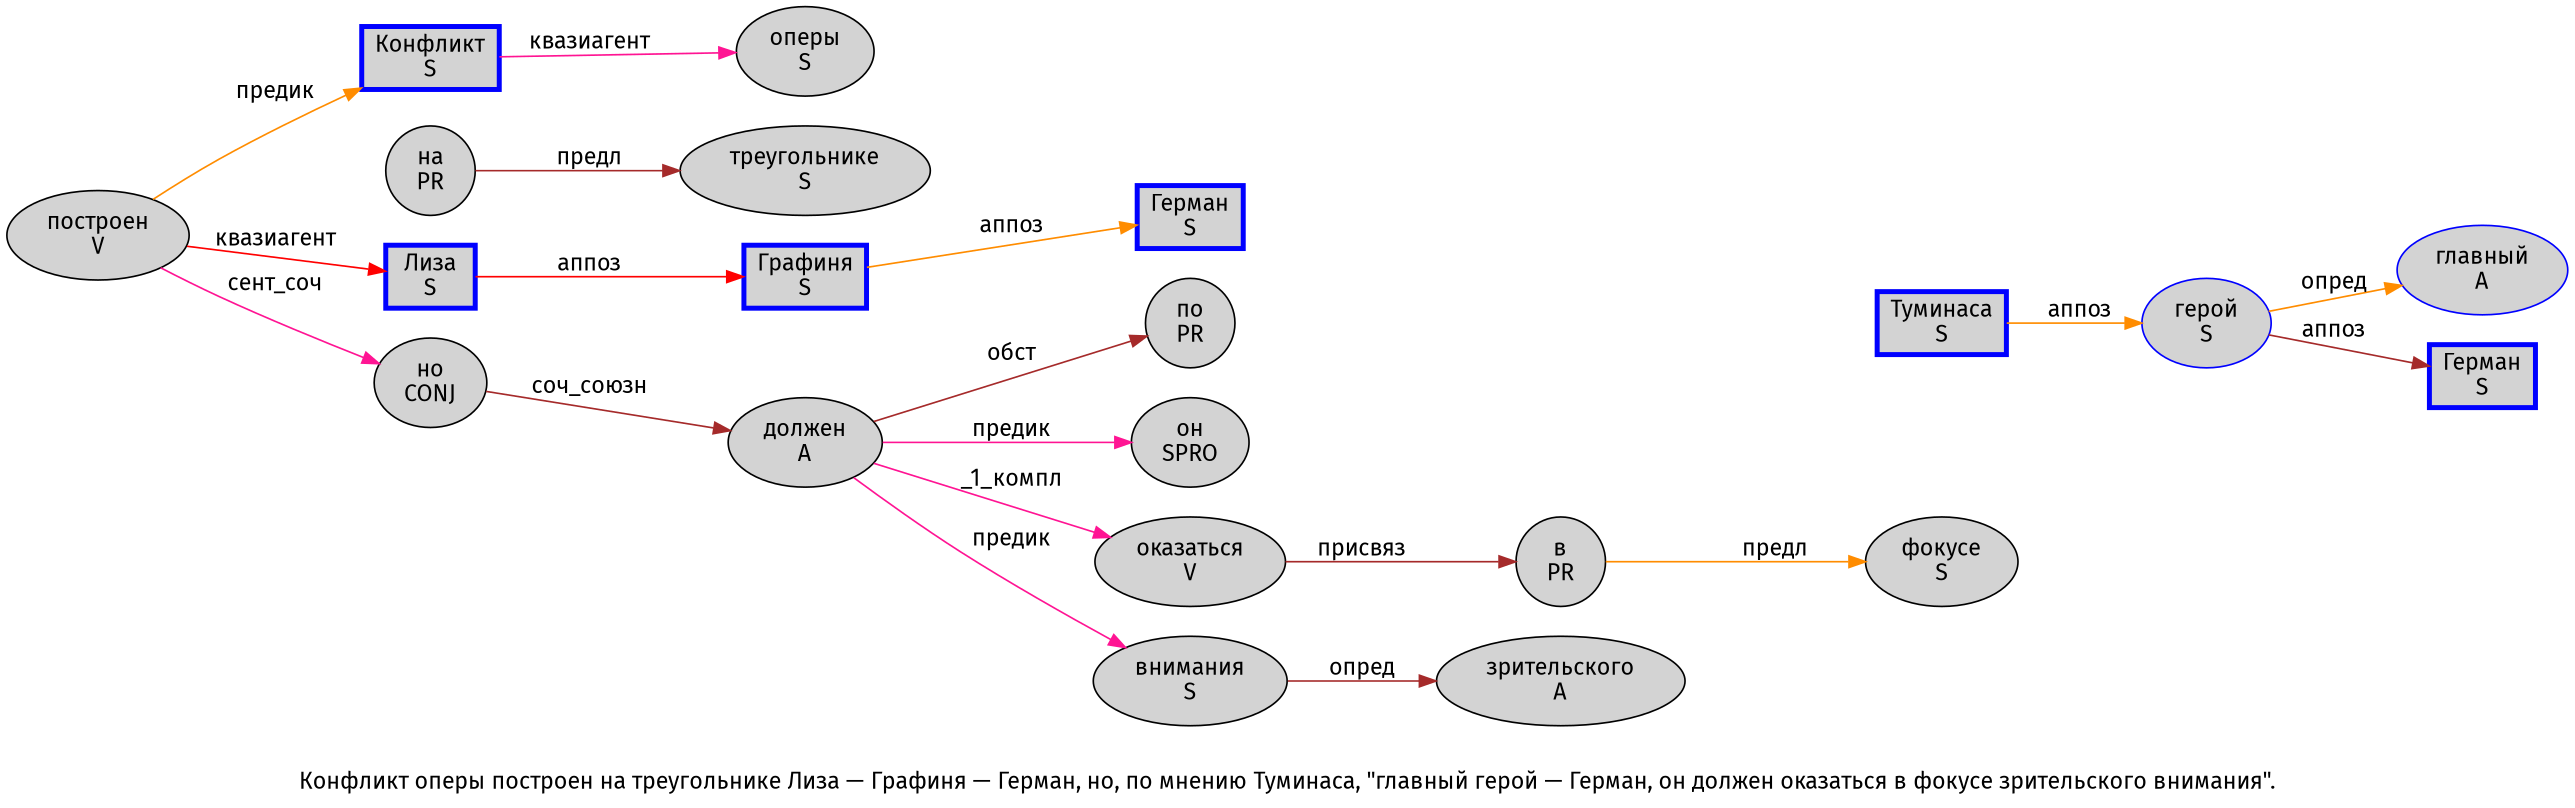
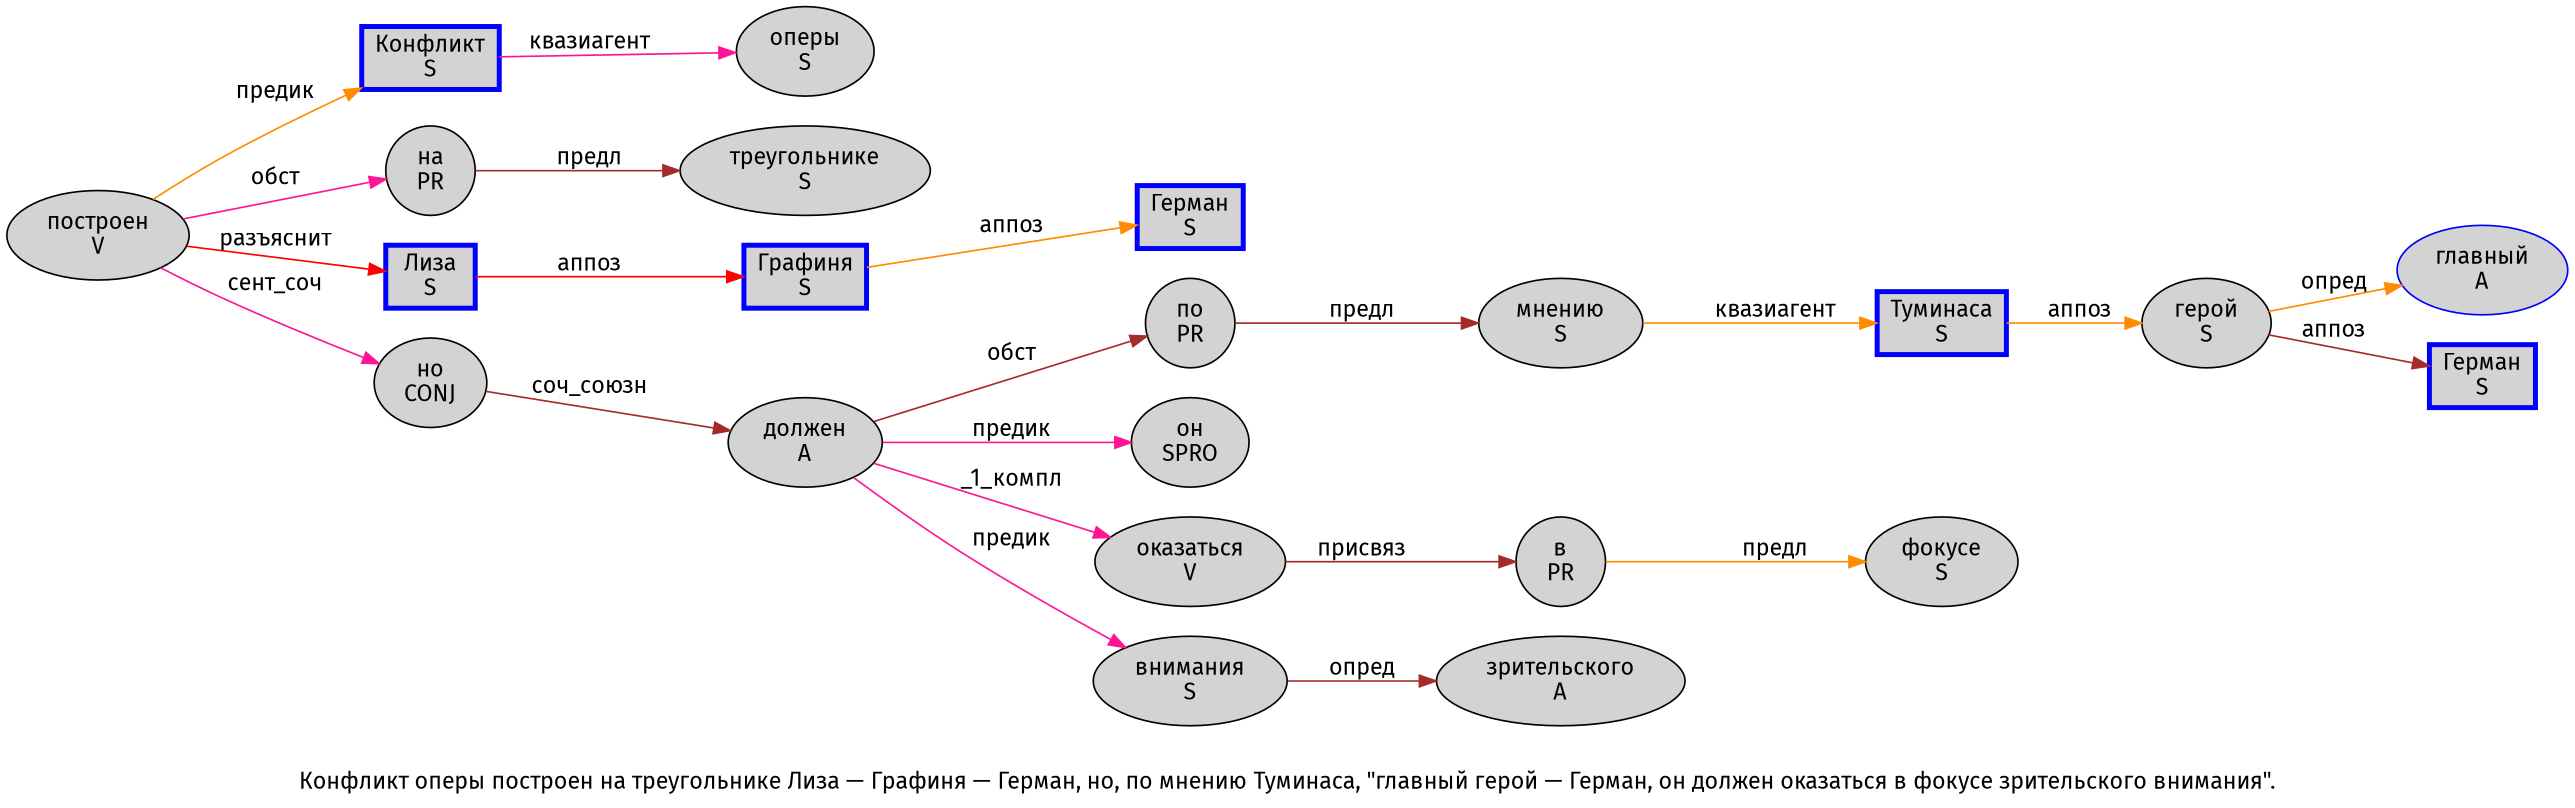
none -> (276, 201)
(276, 239) -> (276, 239)
none -> (1561, 323)
(2207, 323) -> (2207, 323)
